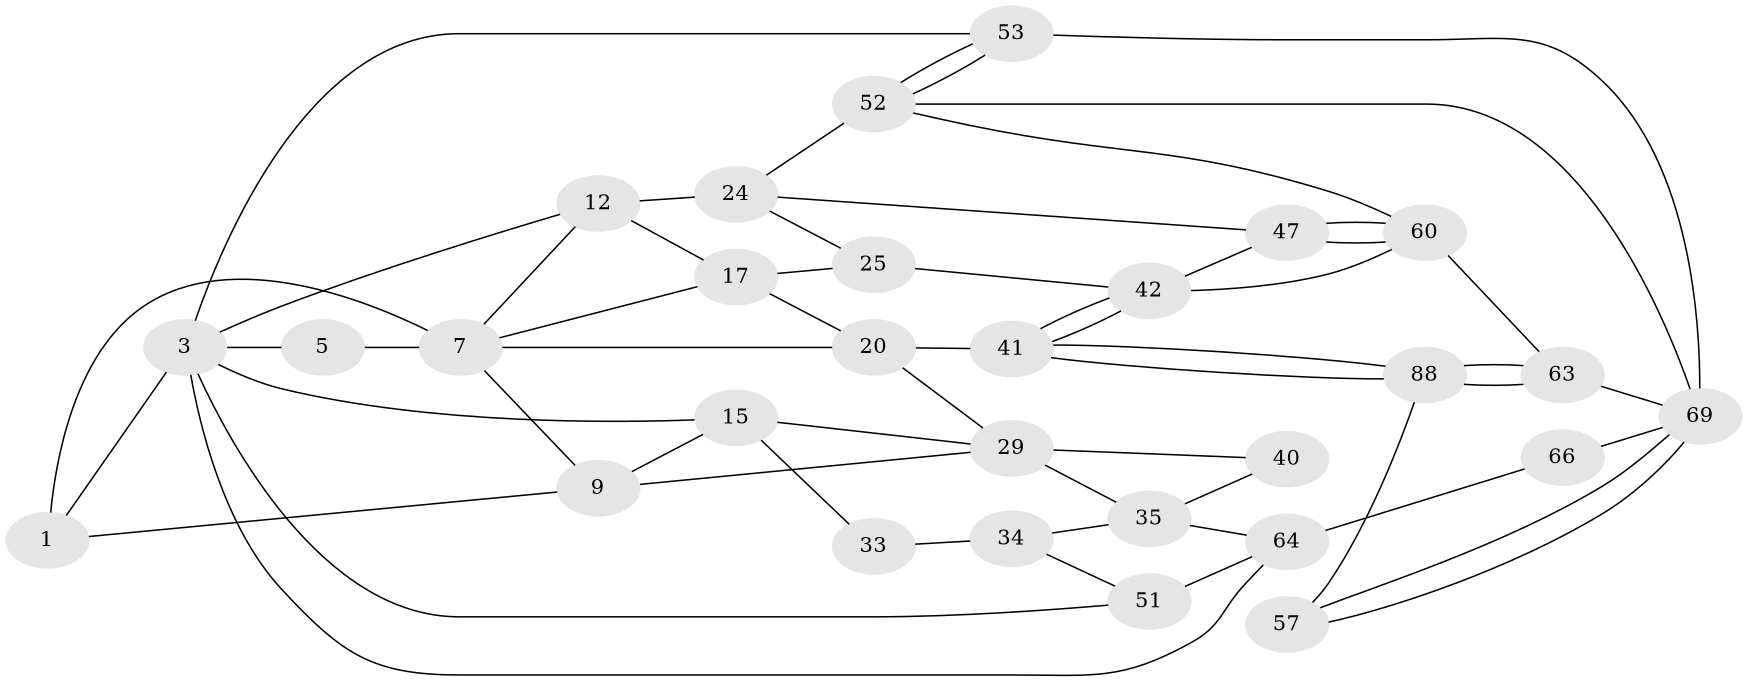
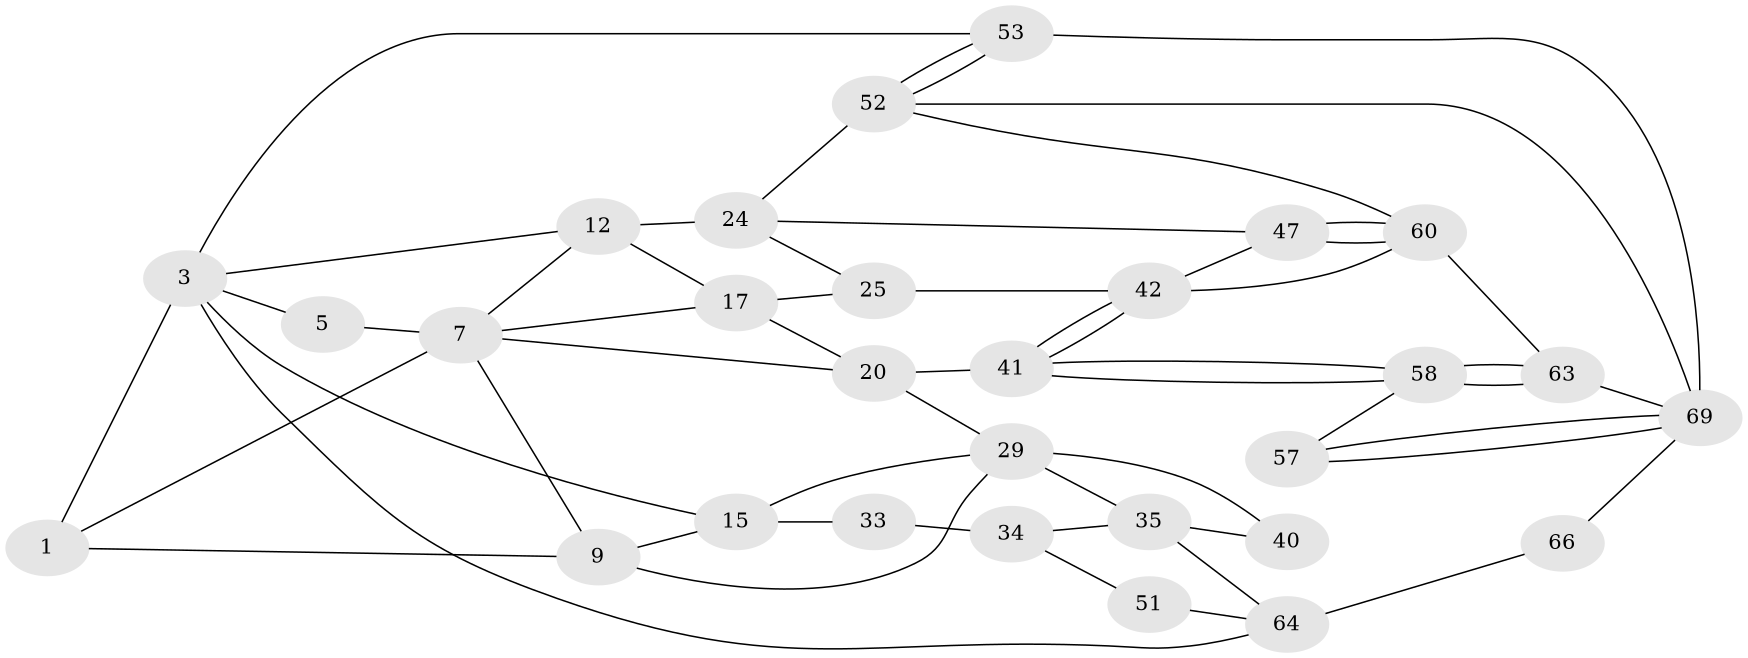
(1425, 375) -> (1425, 375)
(596, 617) -> none
